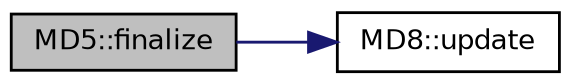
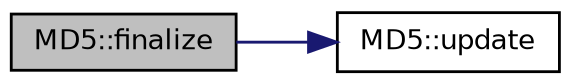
(448, 42) -> (448, 42)
